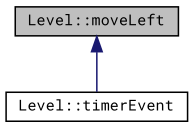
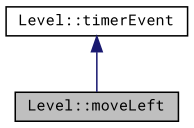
(97, 72) -> (97, 72)
